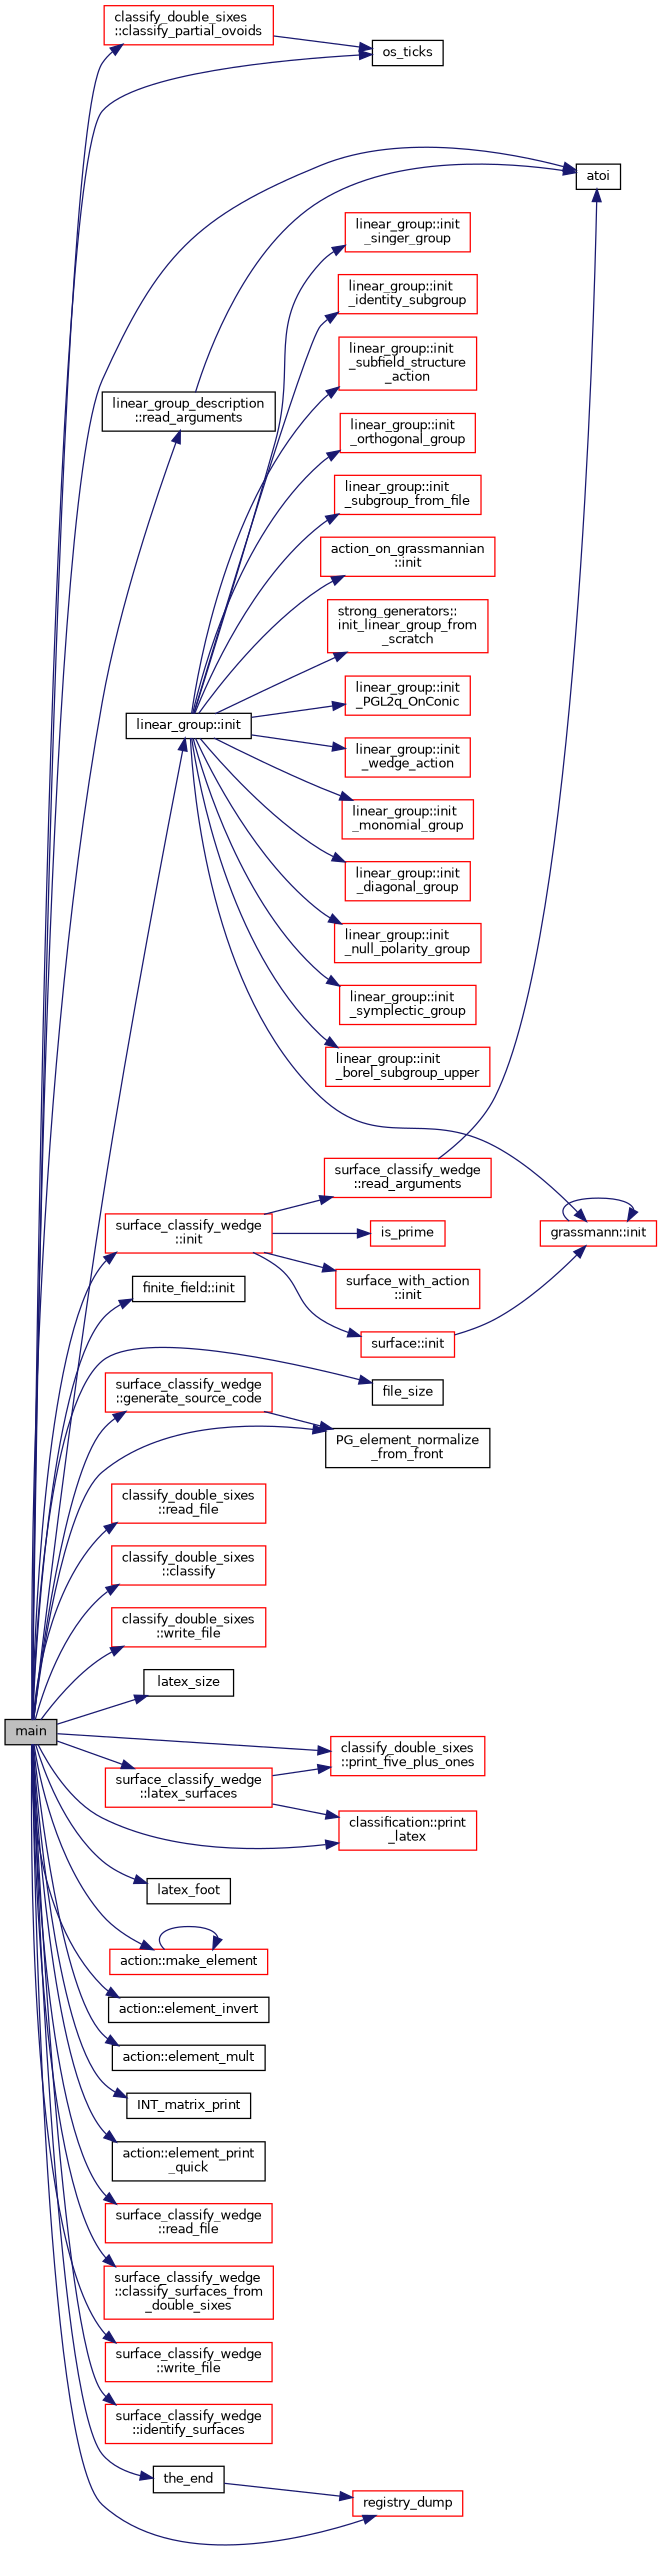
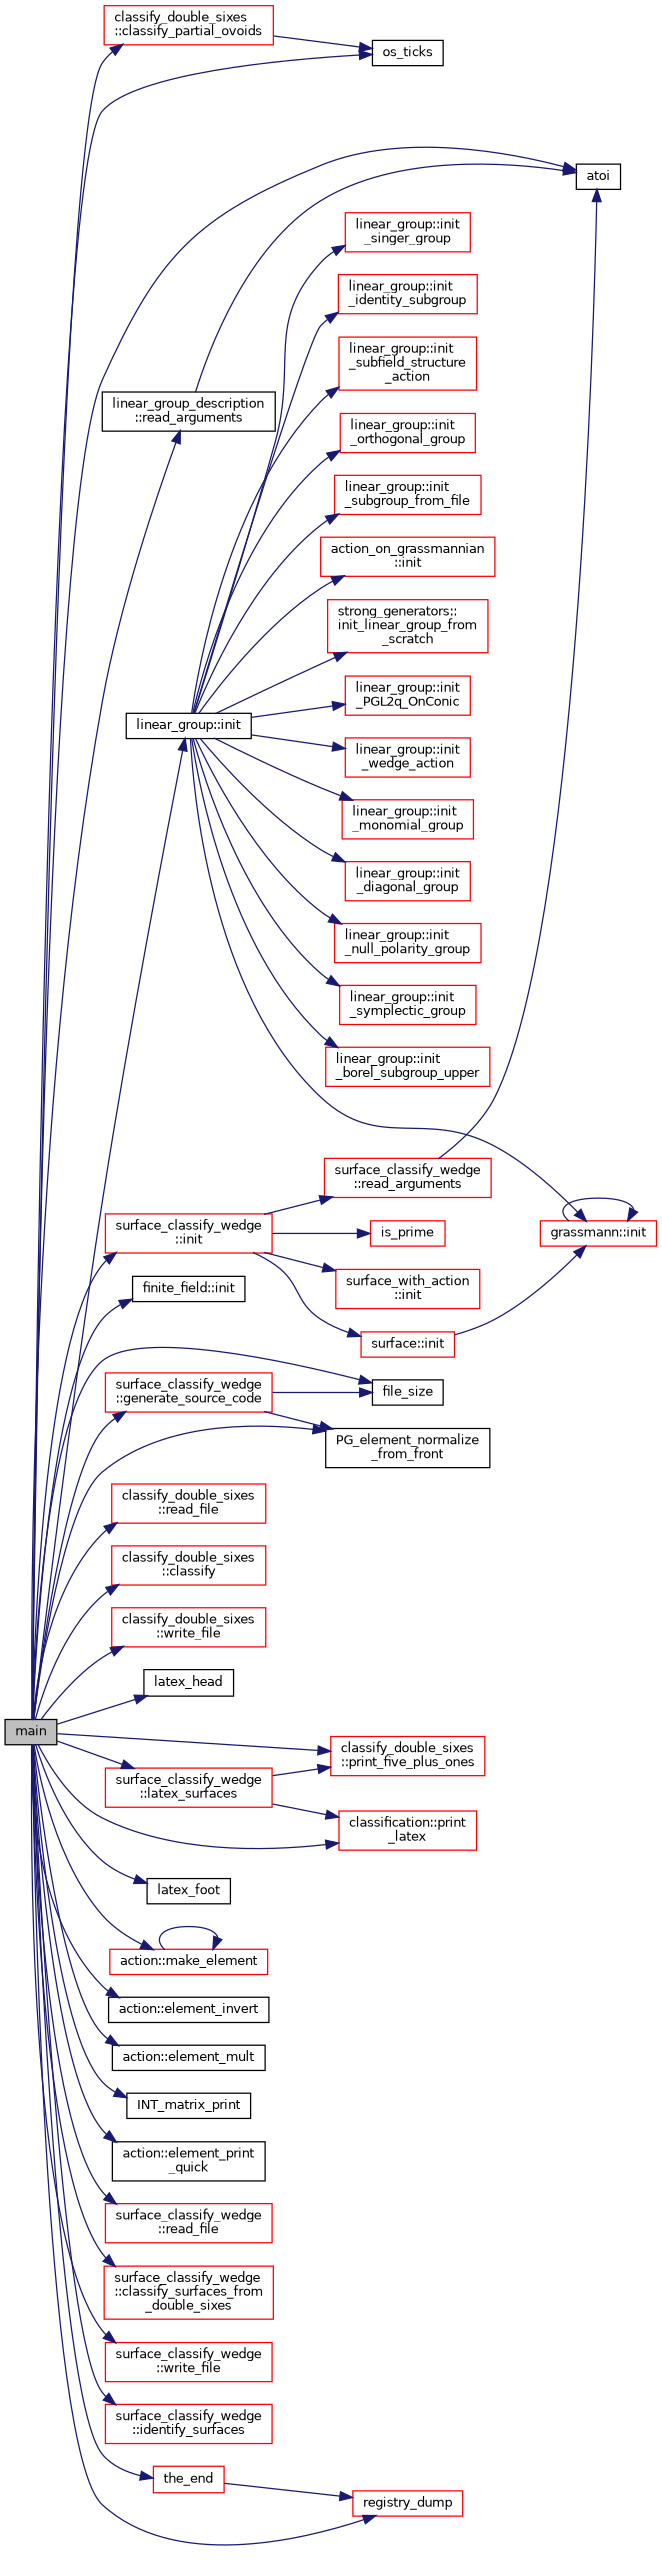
none -> (316, 1393)
(189, 1683) -> (189, 1683)
(189, 2480) -> (189, 2480)
